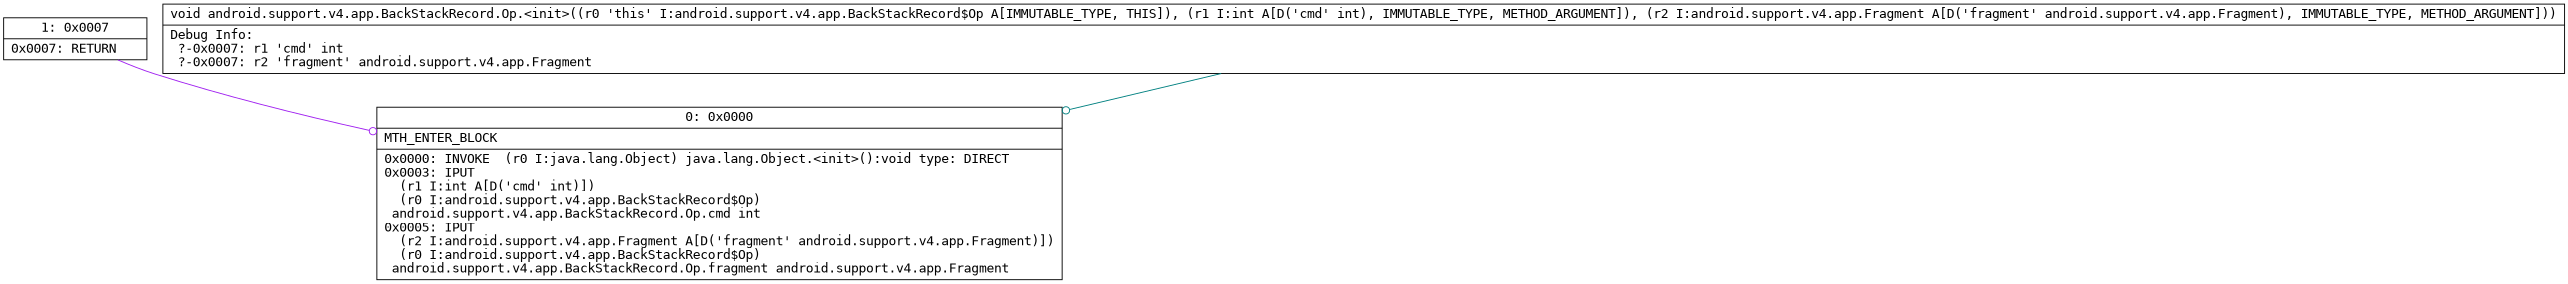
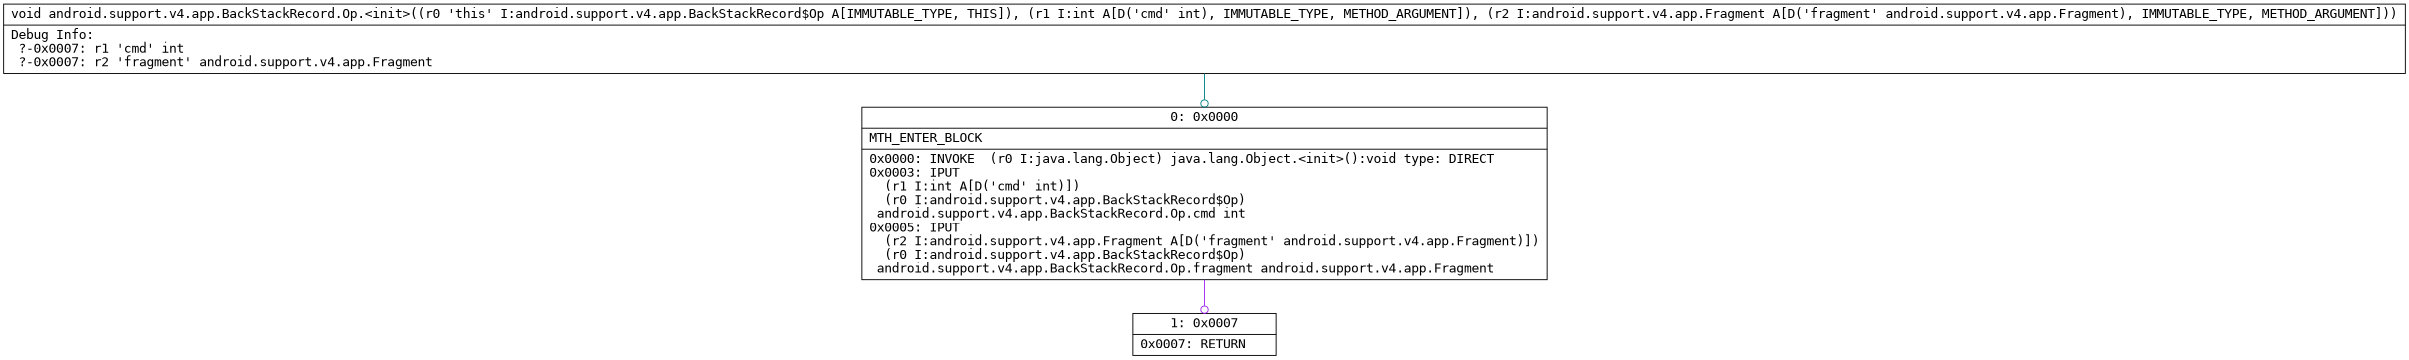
(242, 99) -> (1205, 293)
